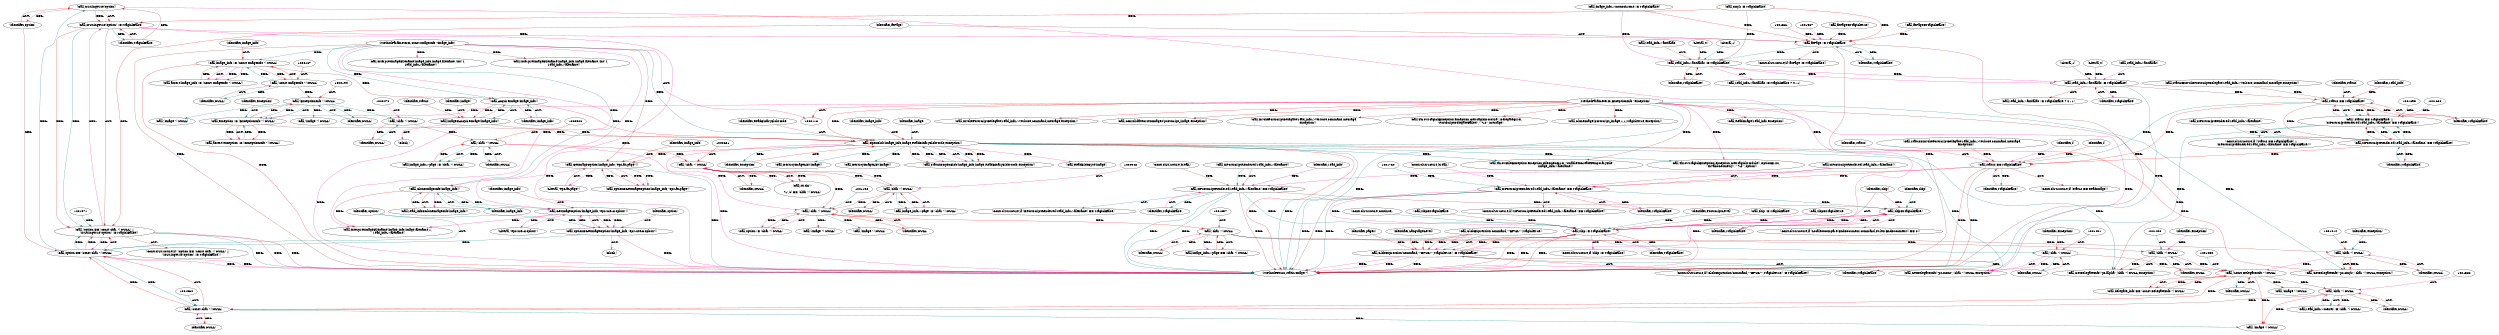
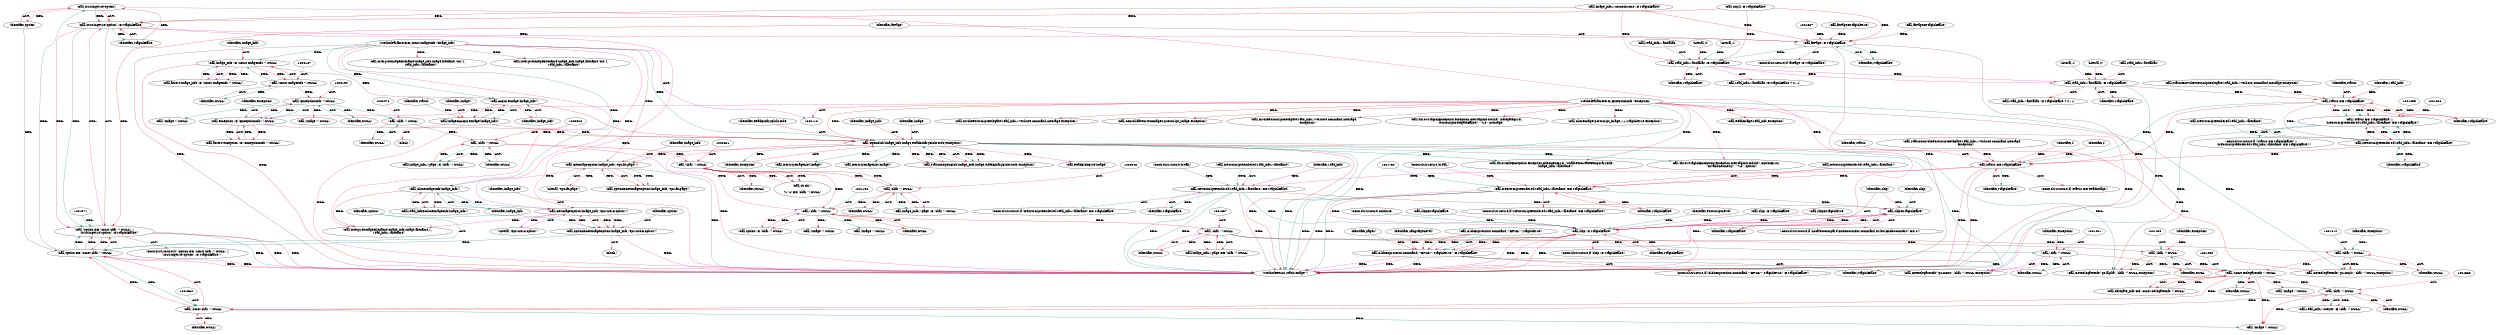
none -> (859, 10)
(1781, 25) -> none
